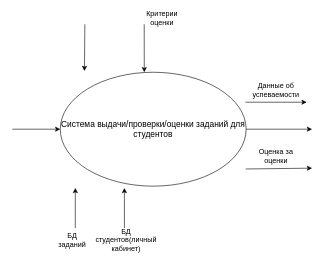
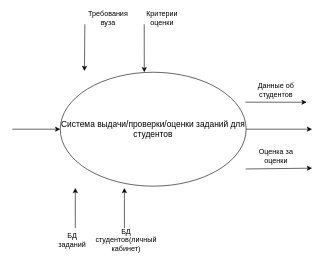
none -> (108, 18)
(276, 90) -> (276, 90)
